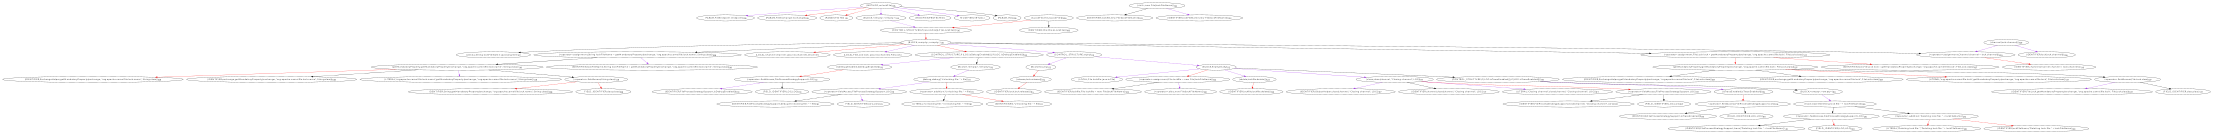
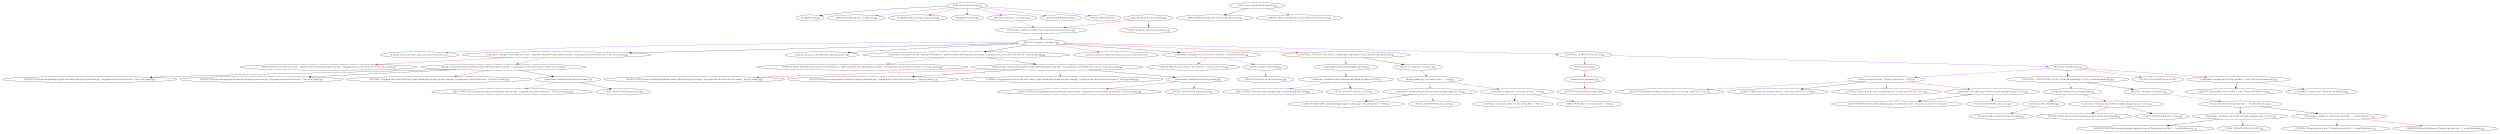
(1987, 48) -> (1238, 61)
(1234, 73) -> (2059, 98)
